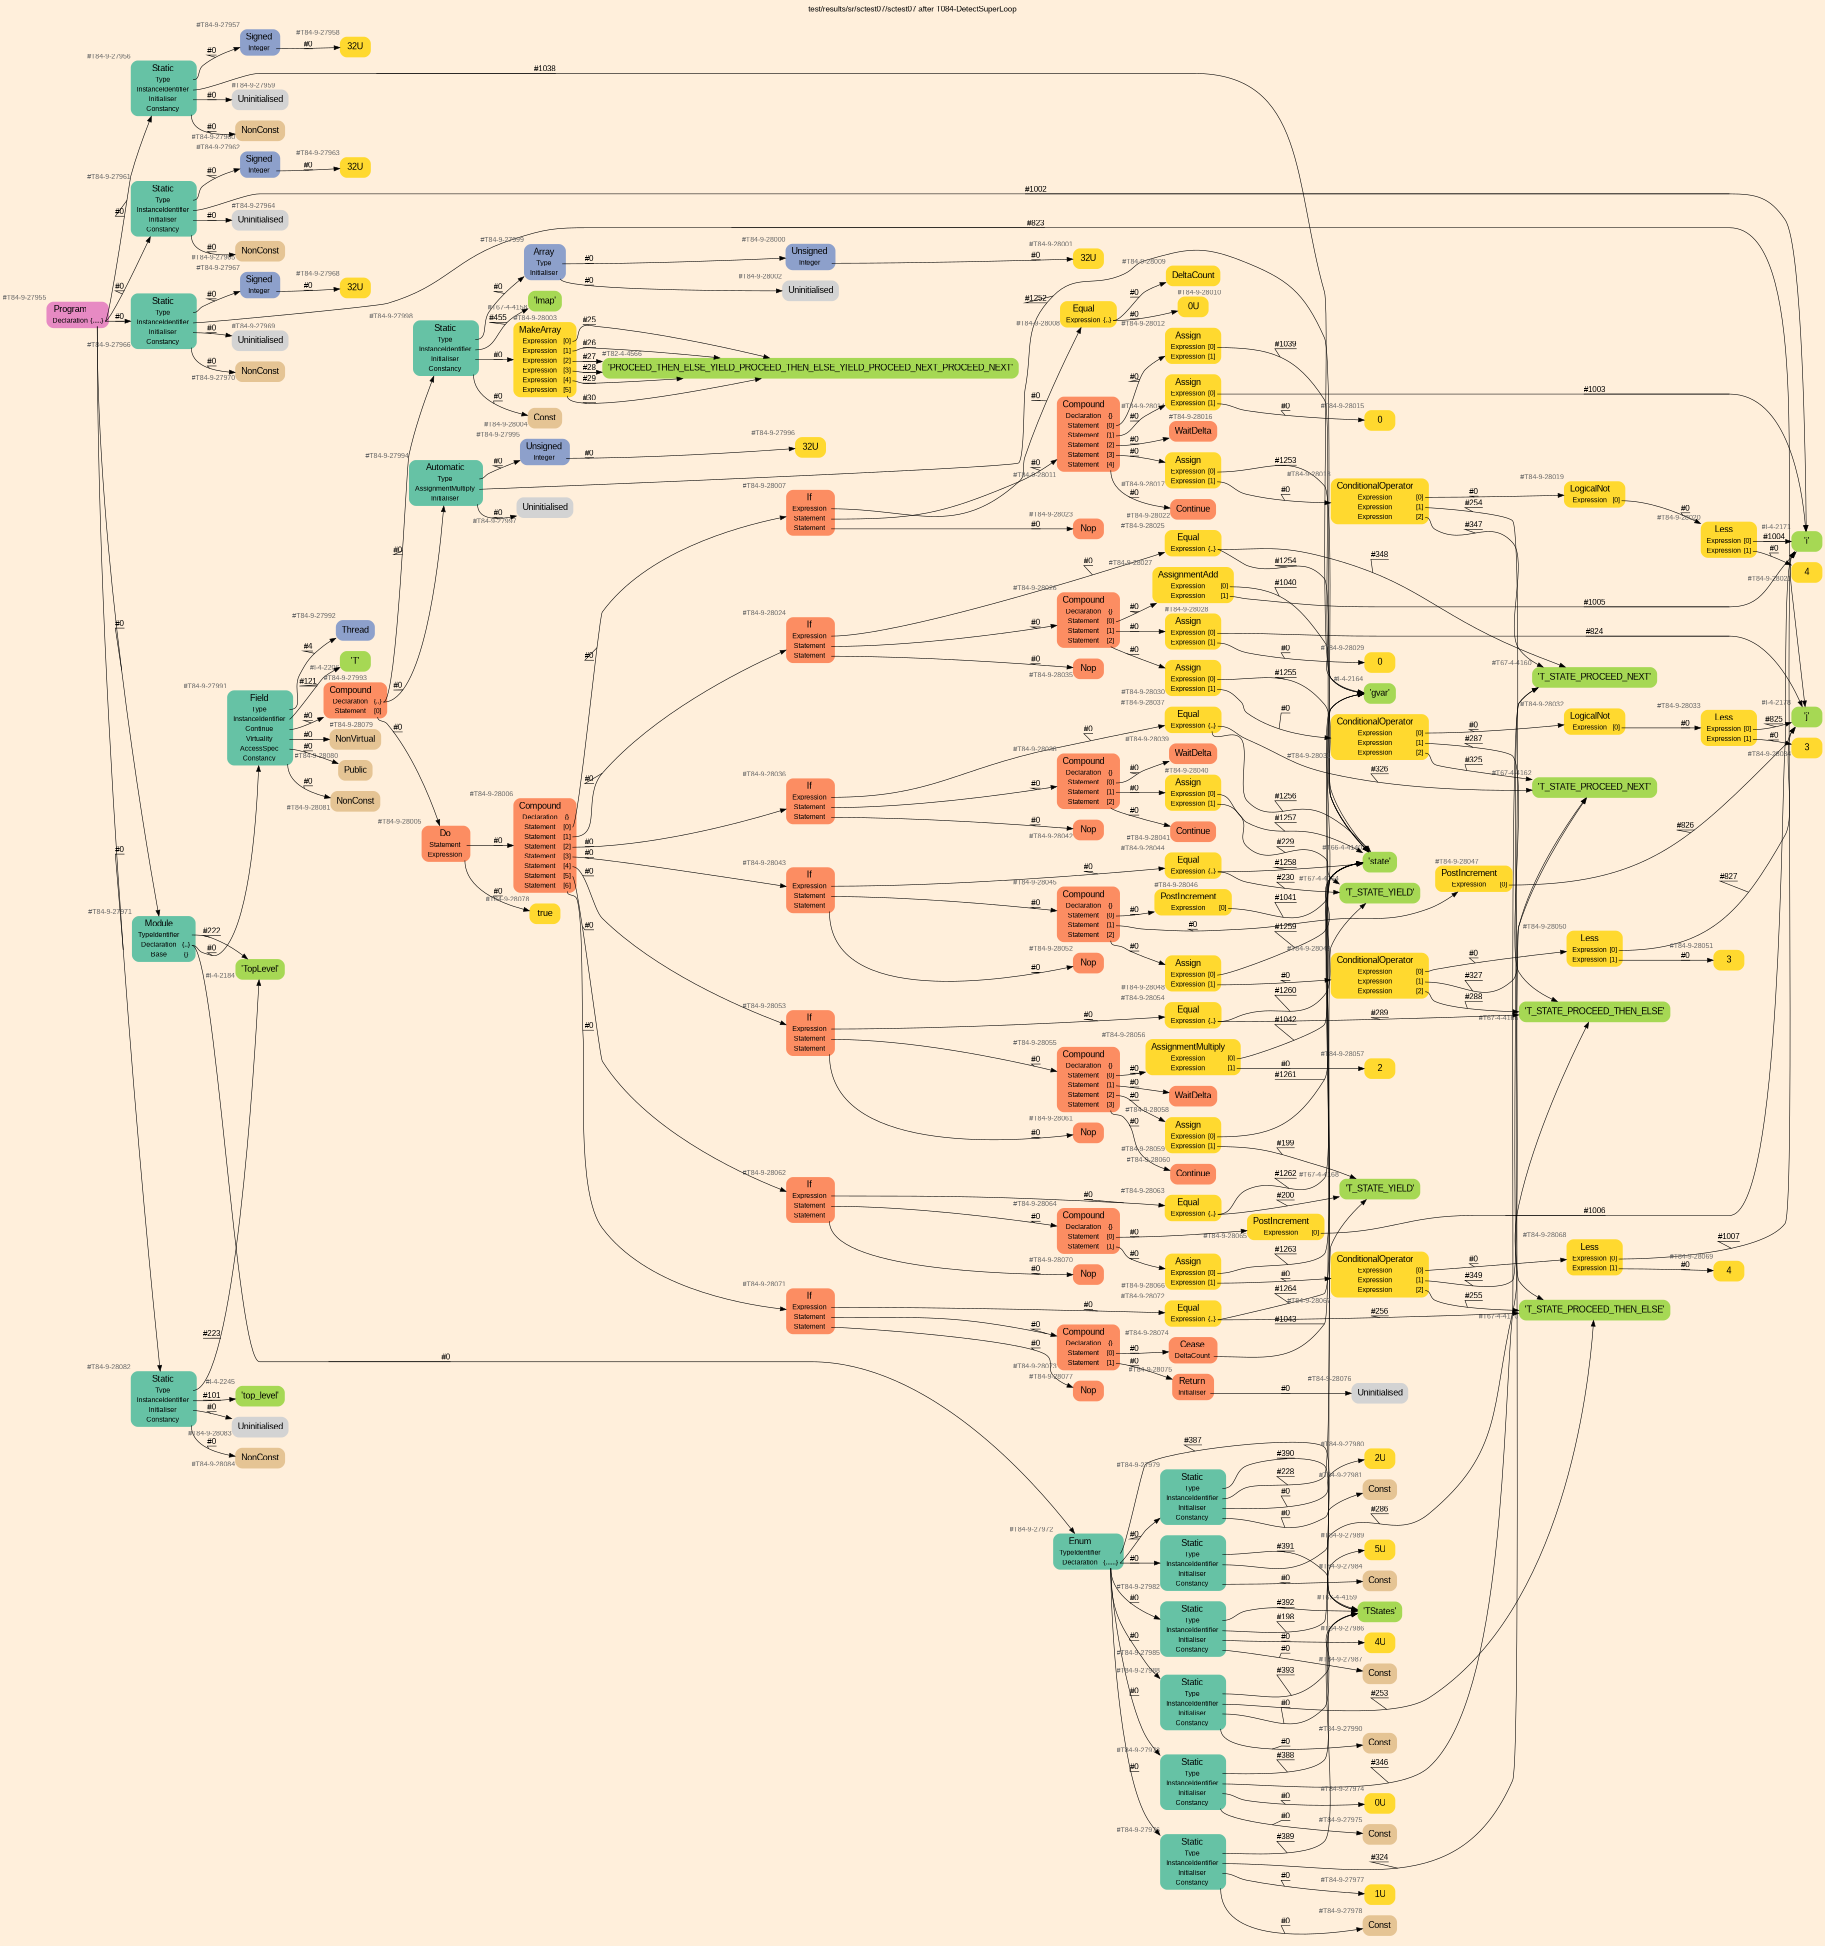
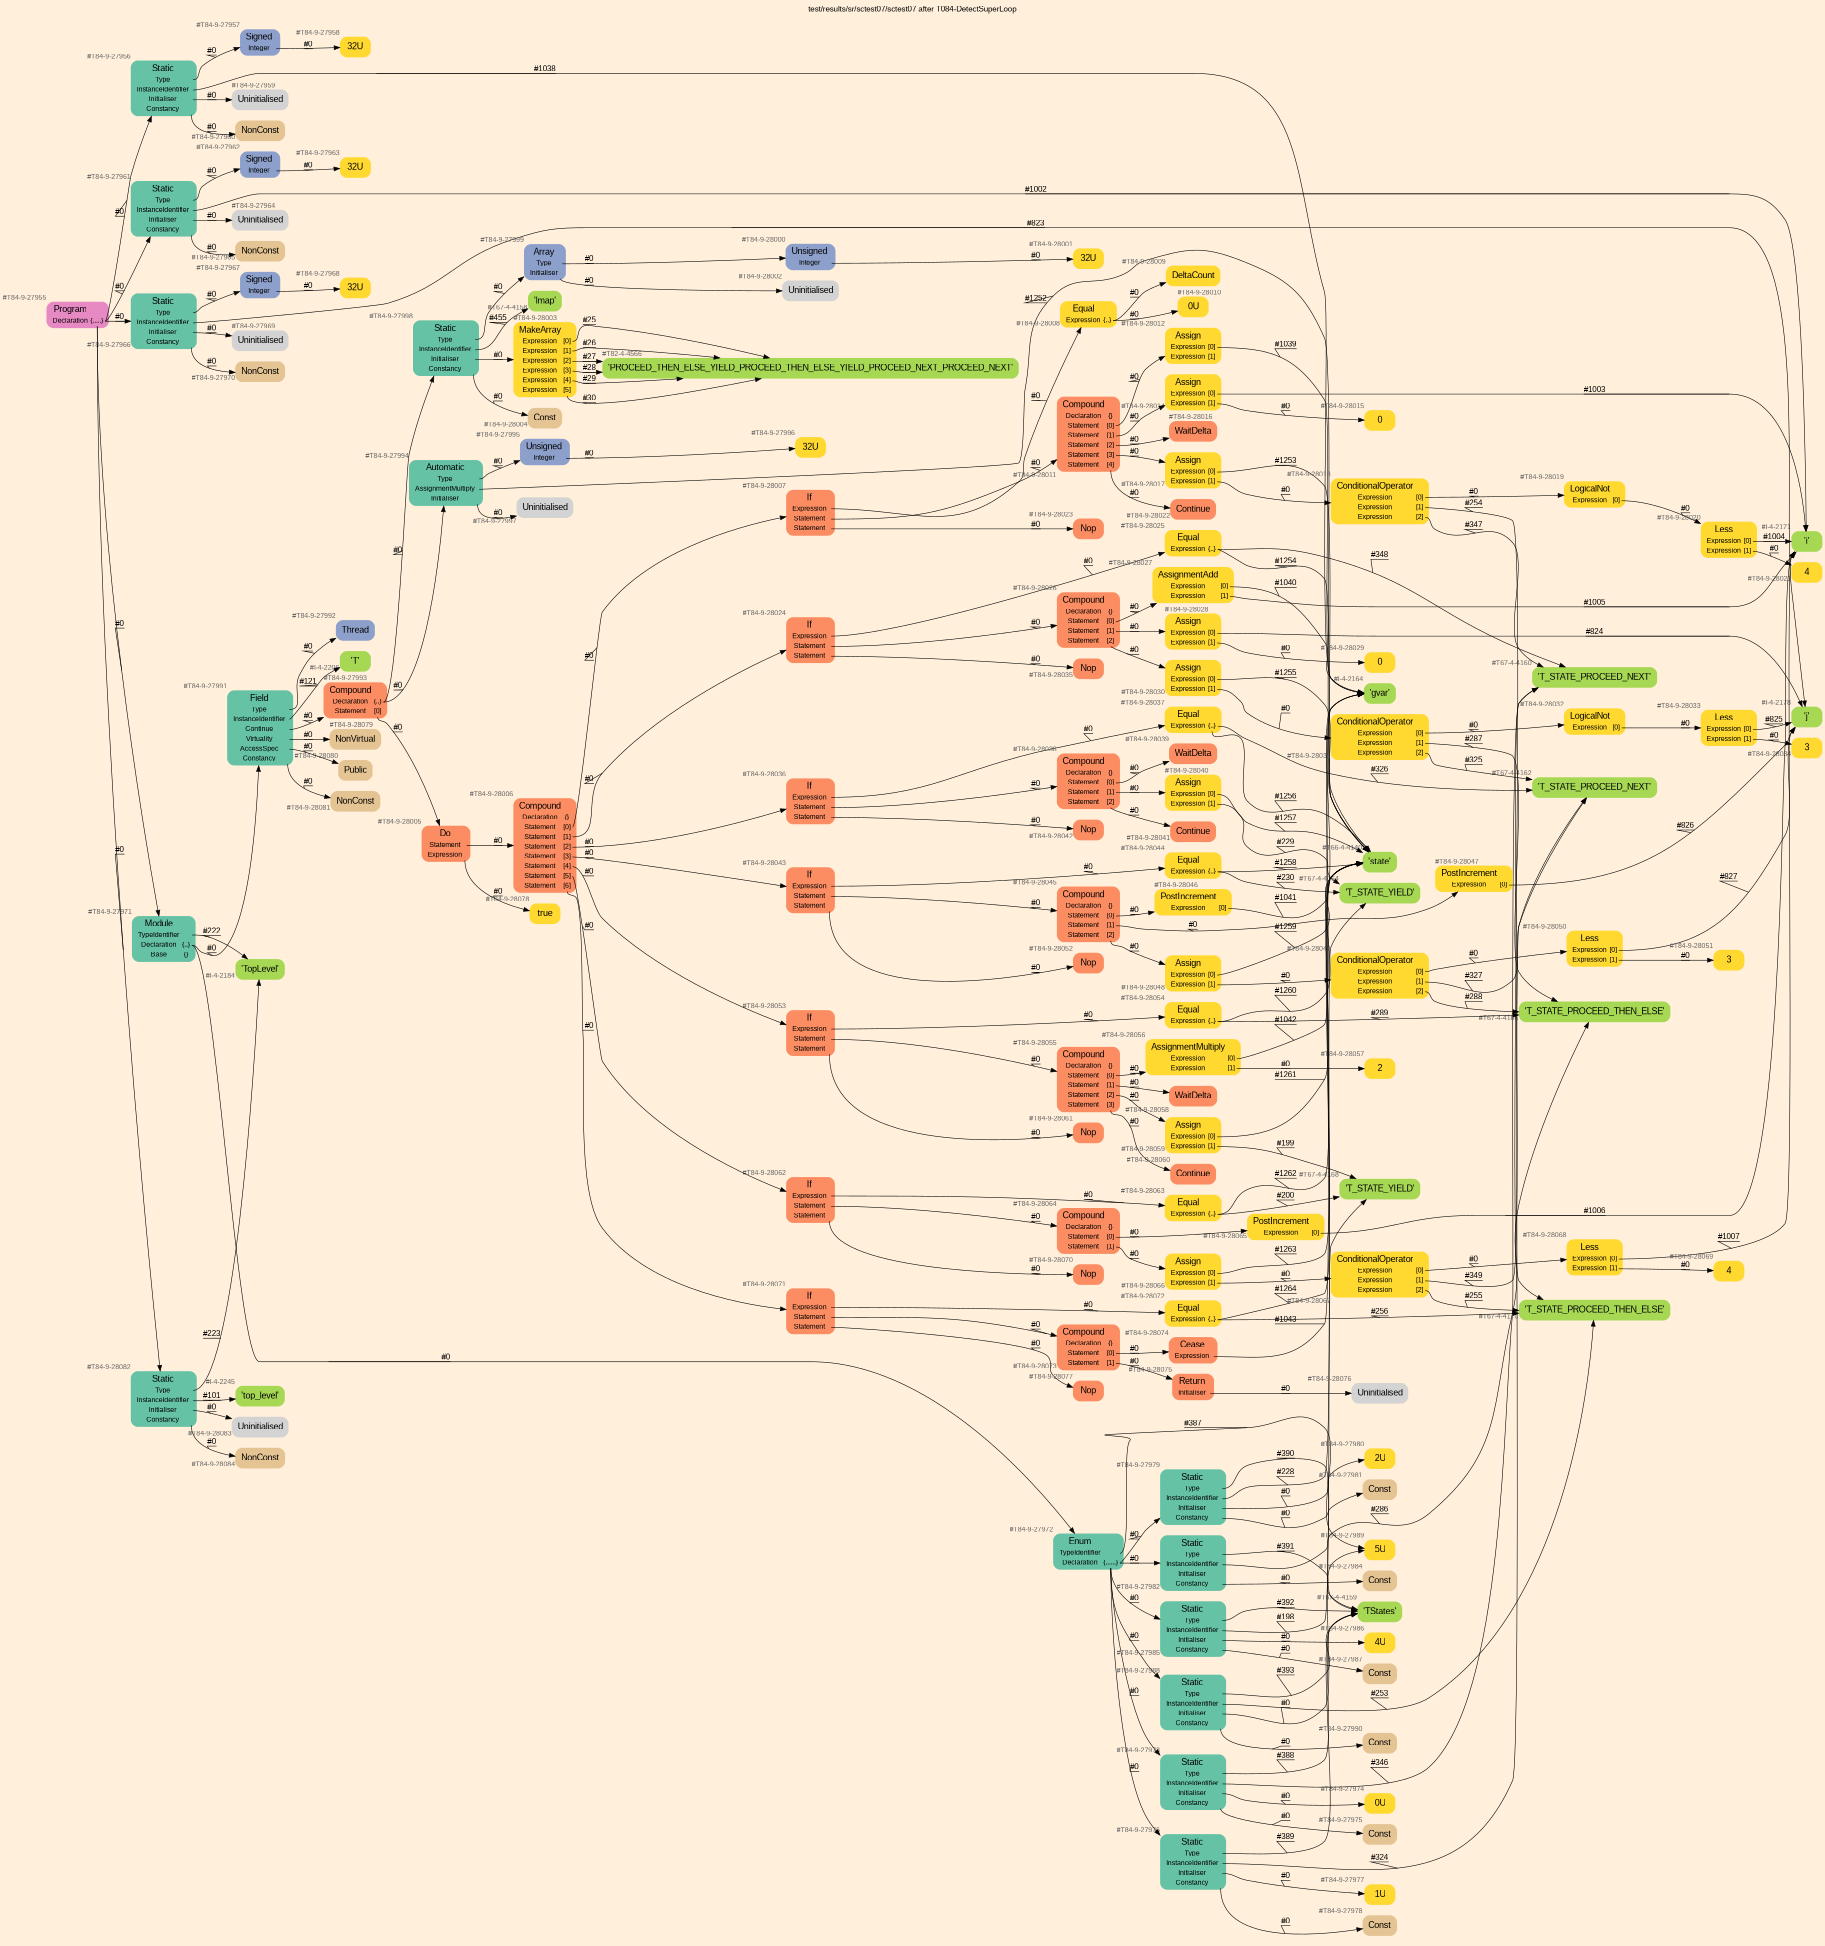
(308, 647) -> (308, 647)
(1192, 1356) -> (1192, 1356)
(1275, 1443) -> (1215, 1429)
